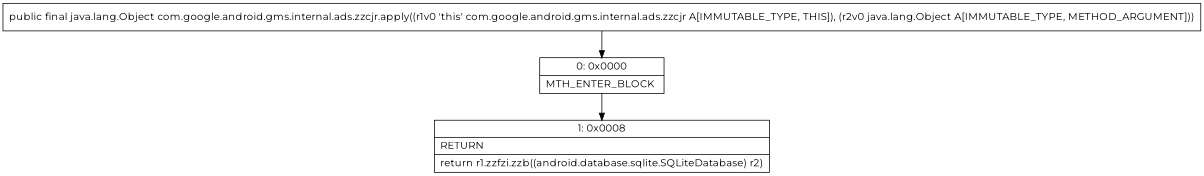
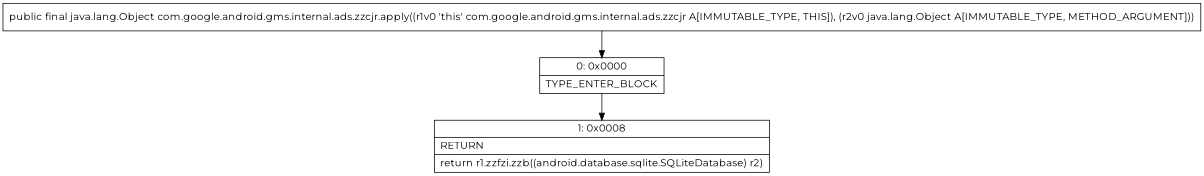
(600, 84) -> (602, 84)
